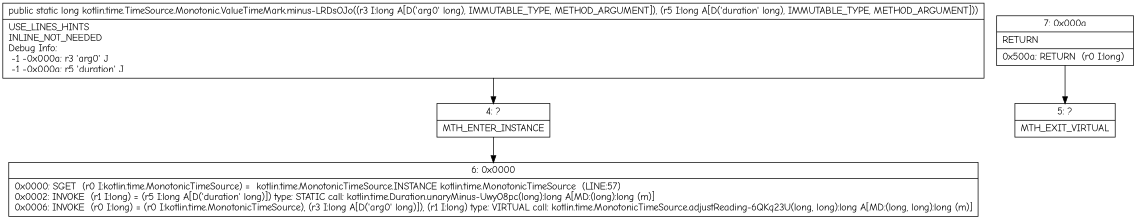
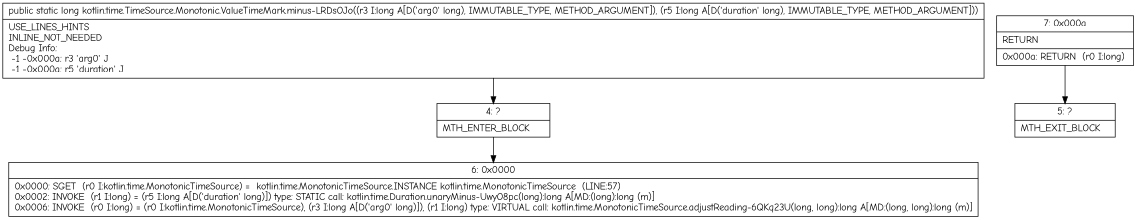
(1065, 57) -> (1065, 57)
(493, 128) -> (486, 128)
(1065, 128) -> (1060, 128)
